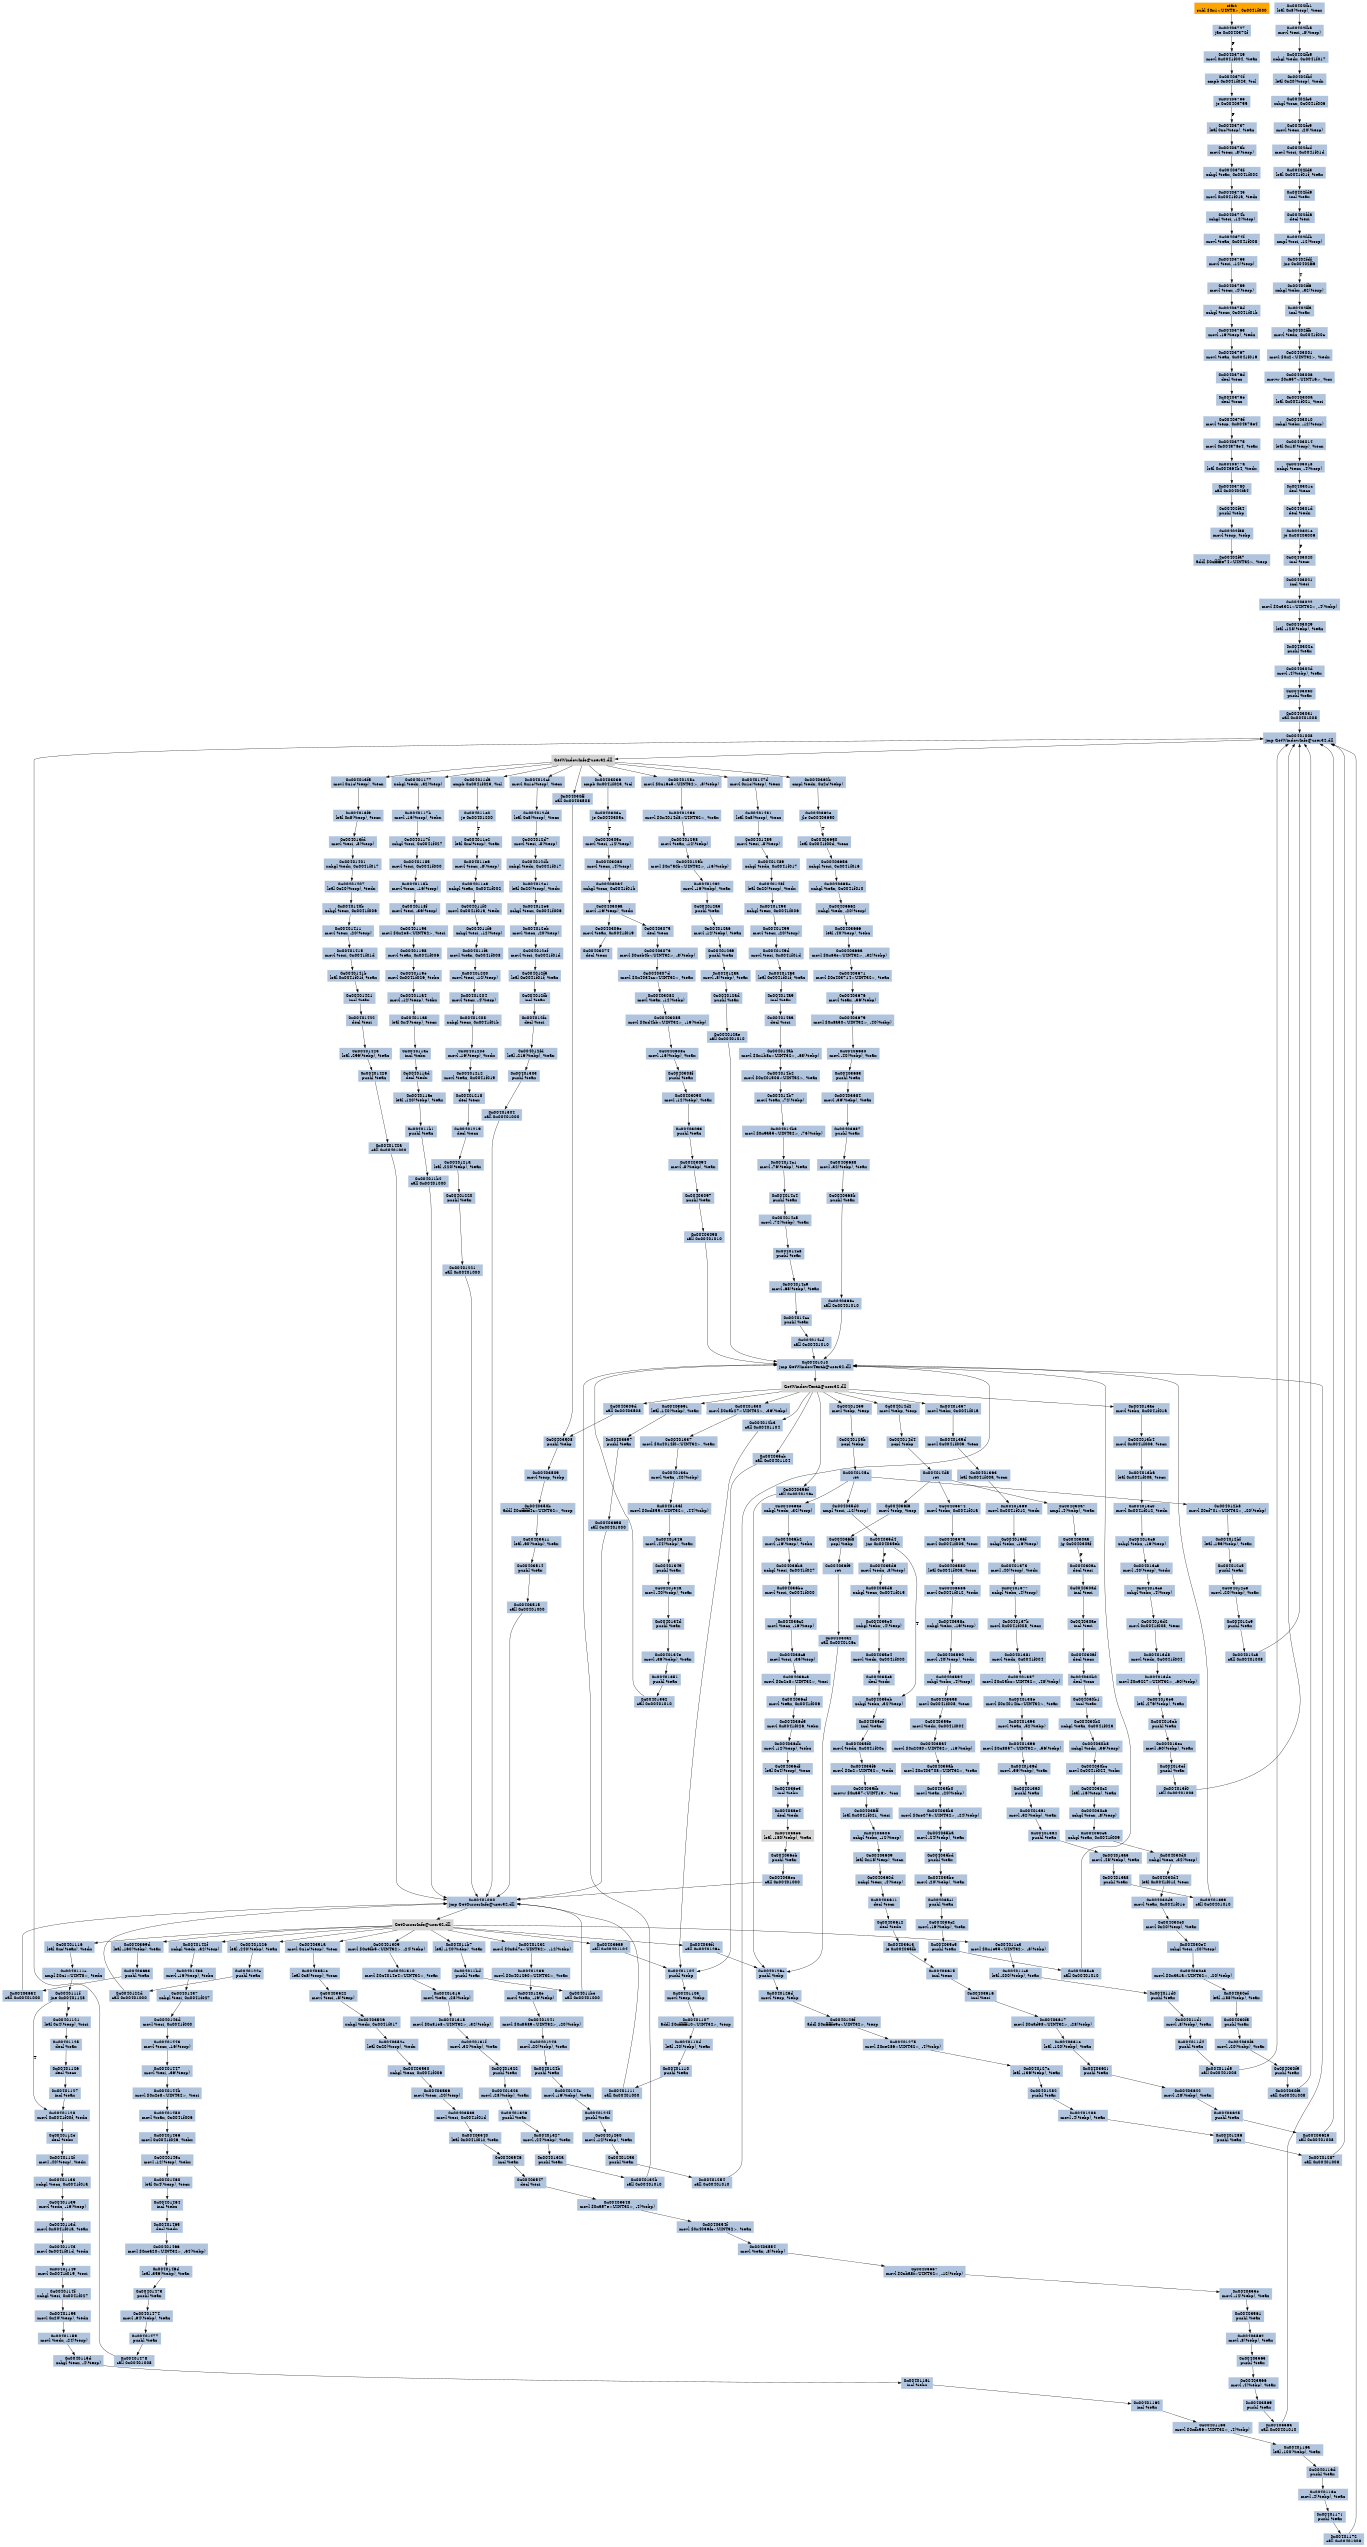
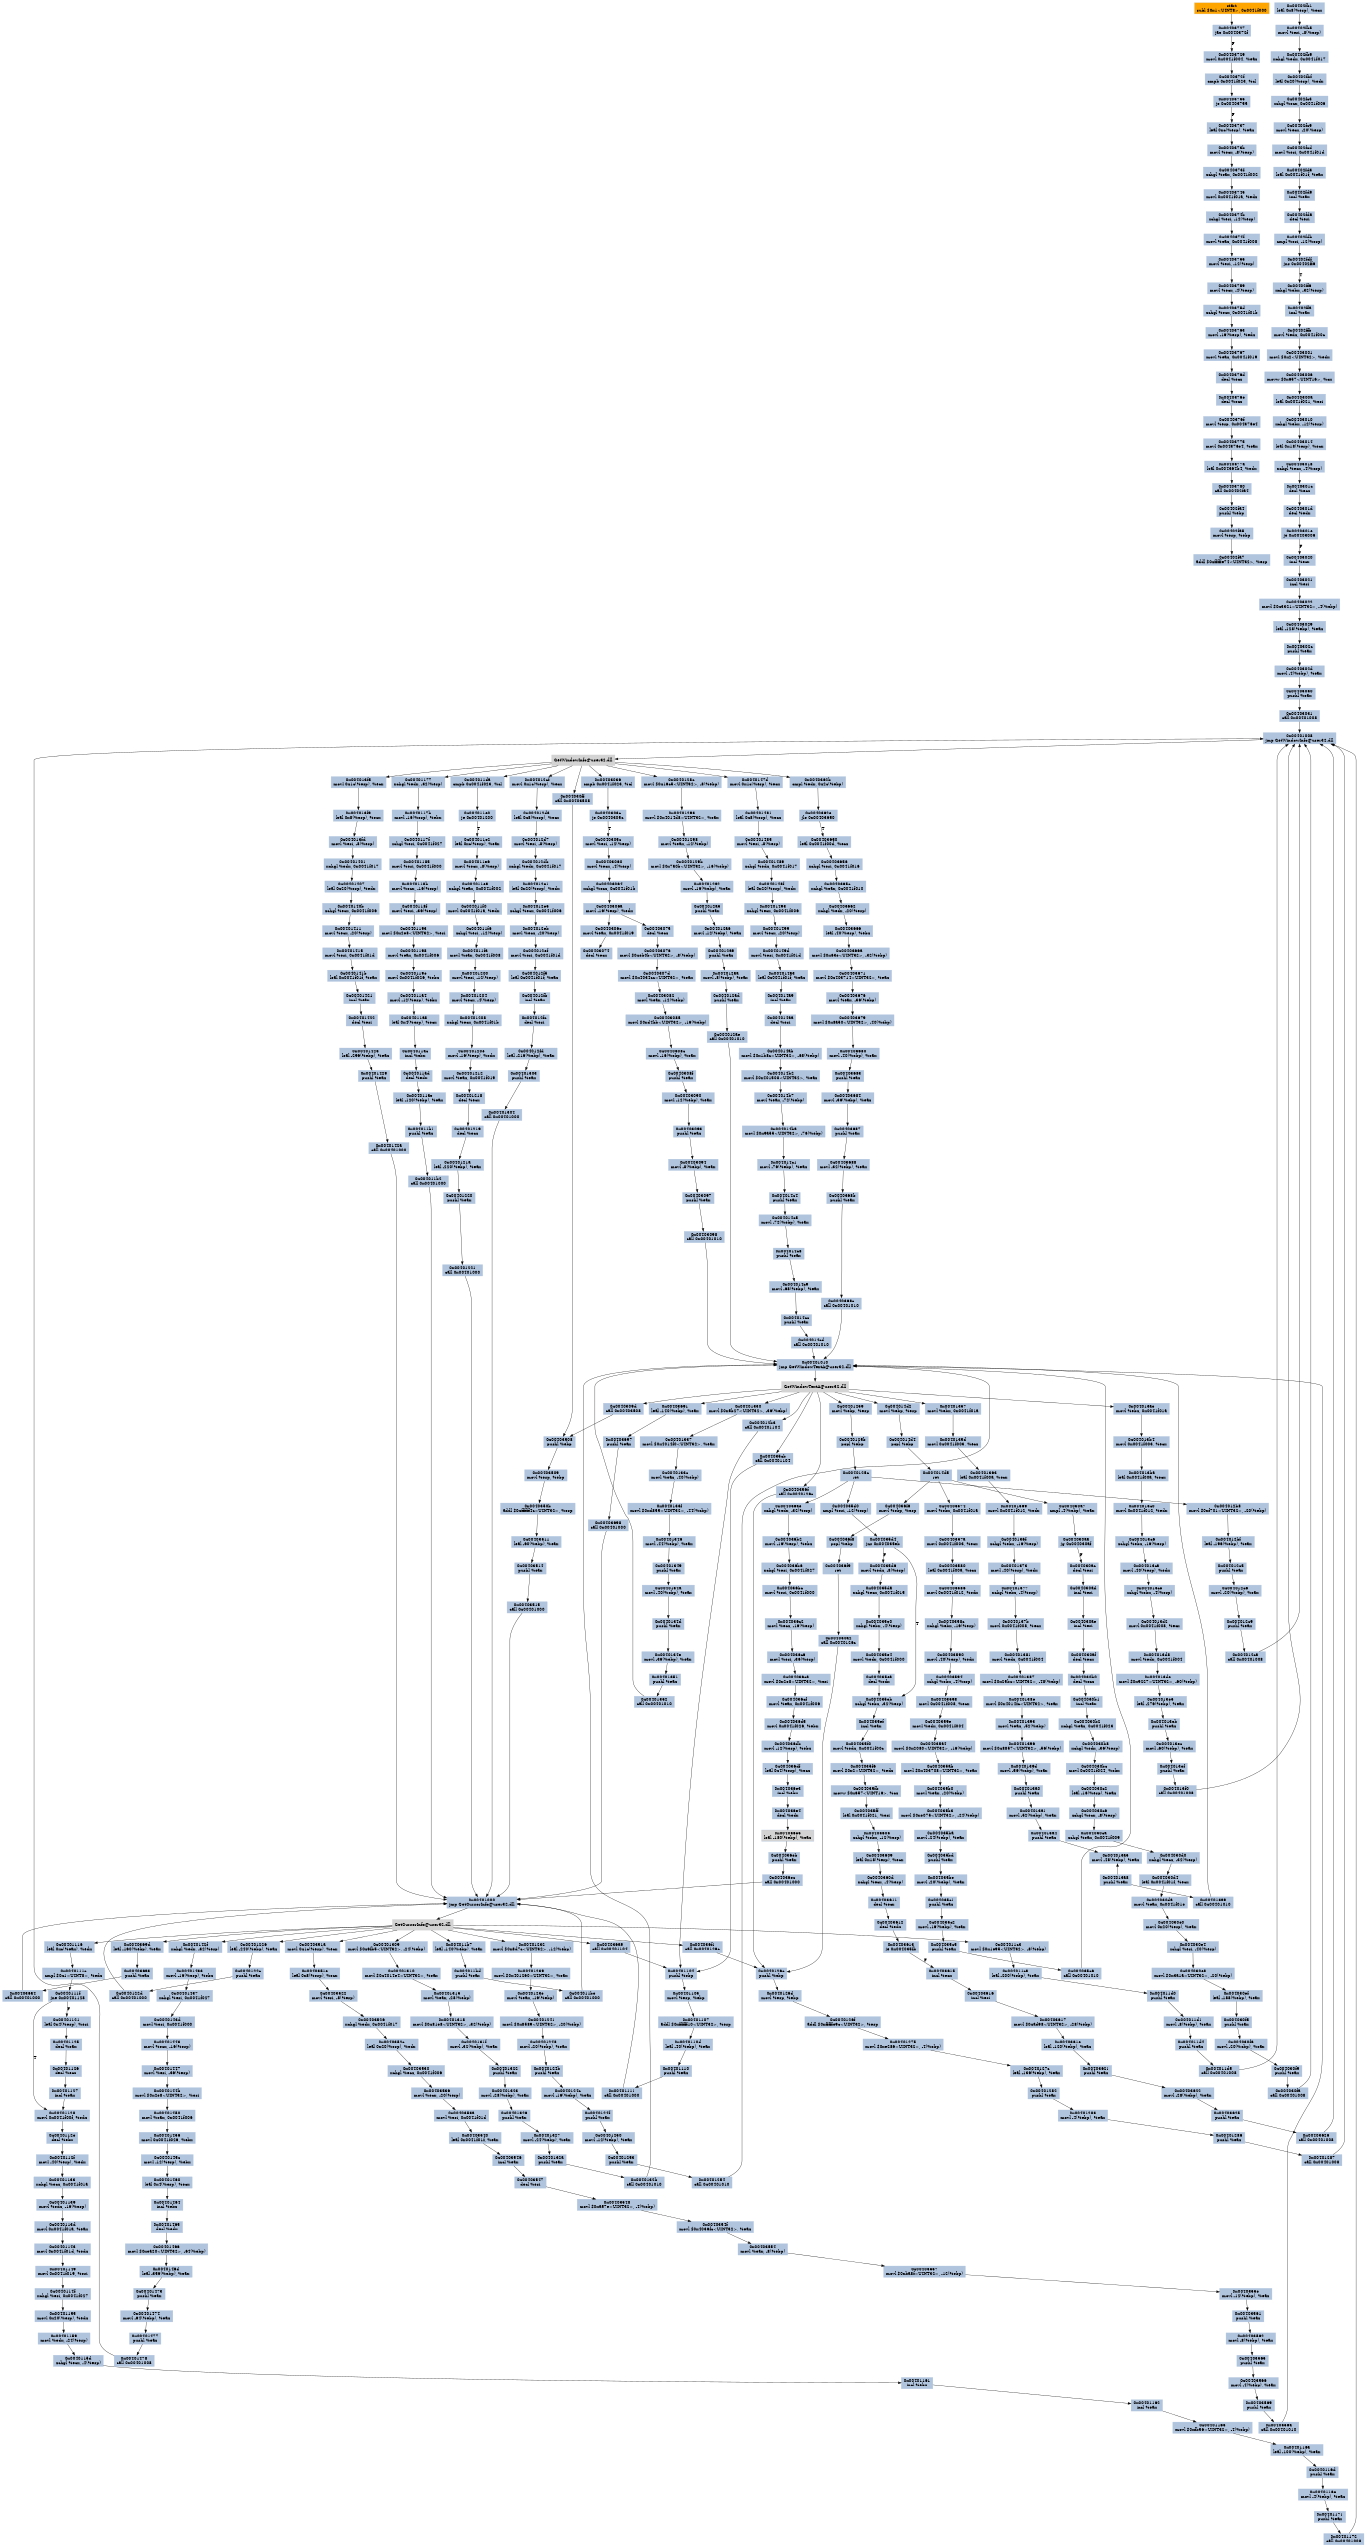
(1114, 1868) -> (1118, 1871)
